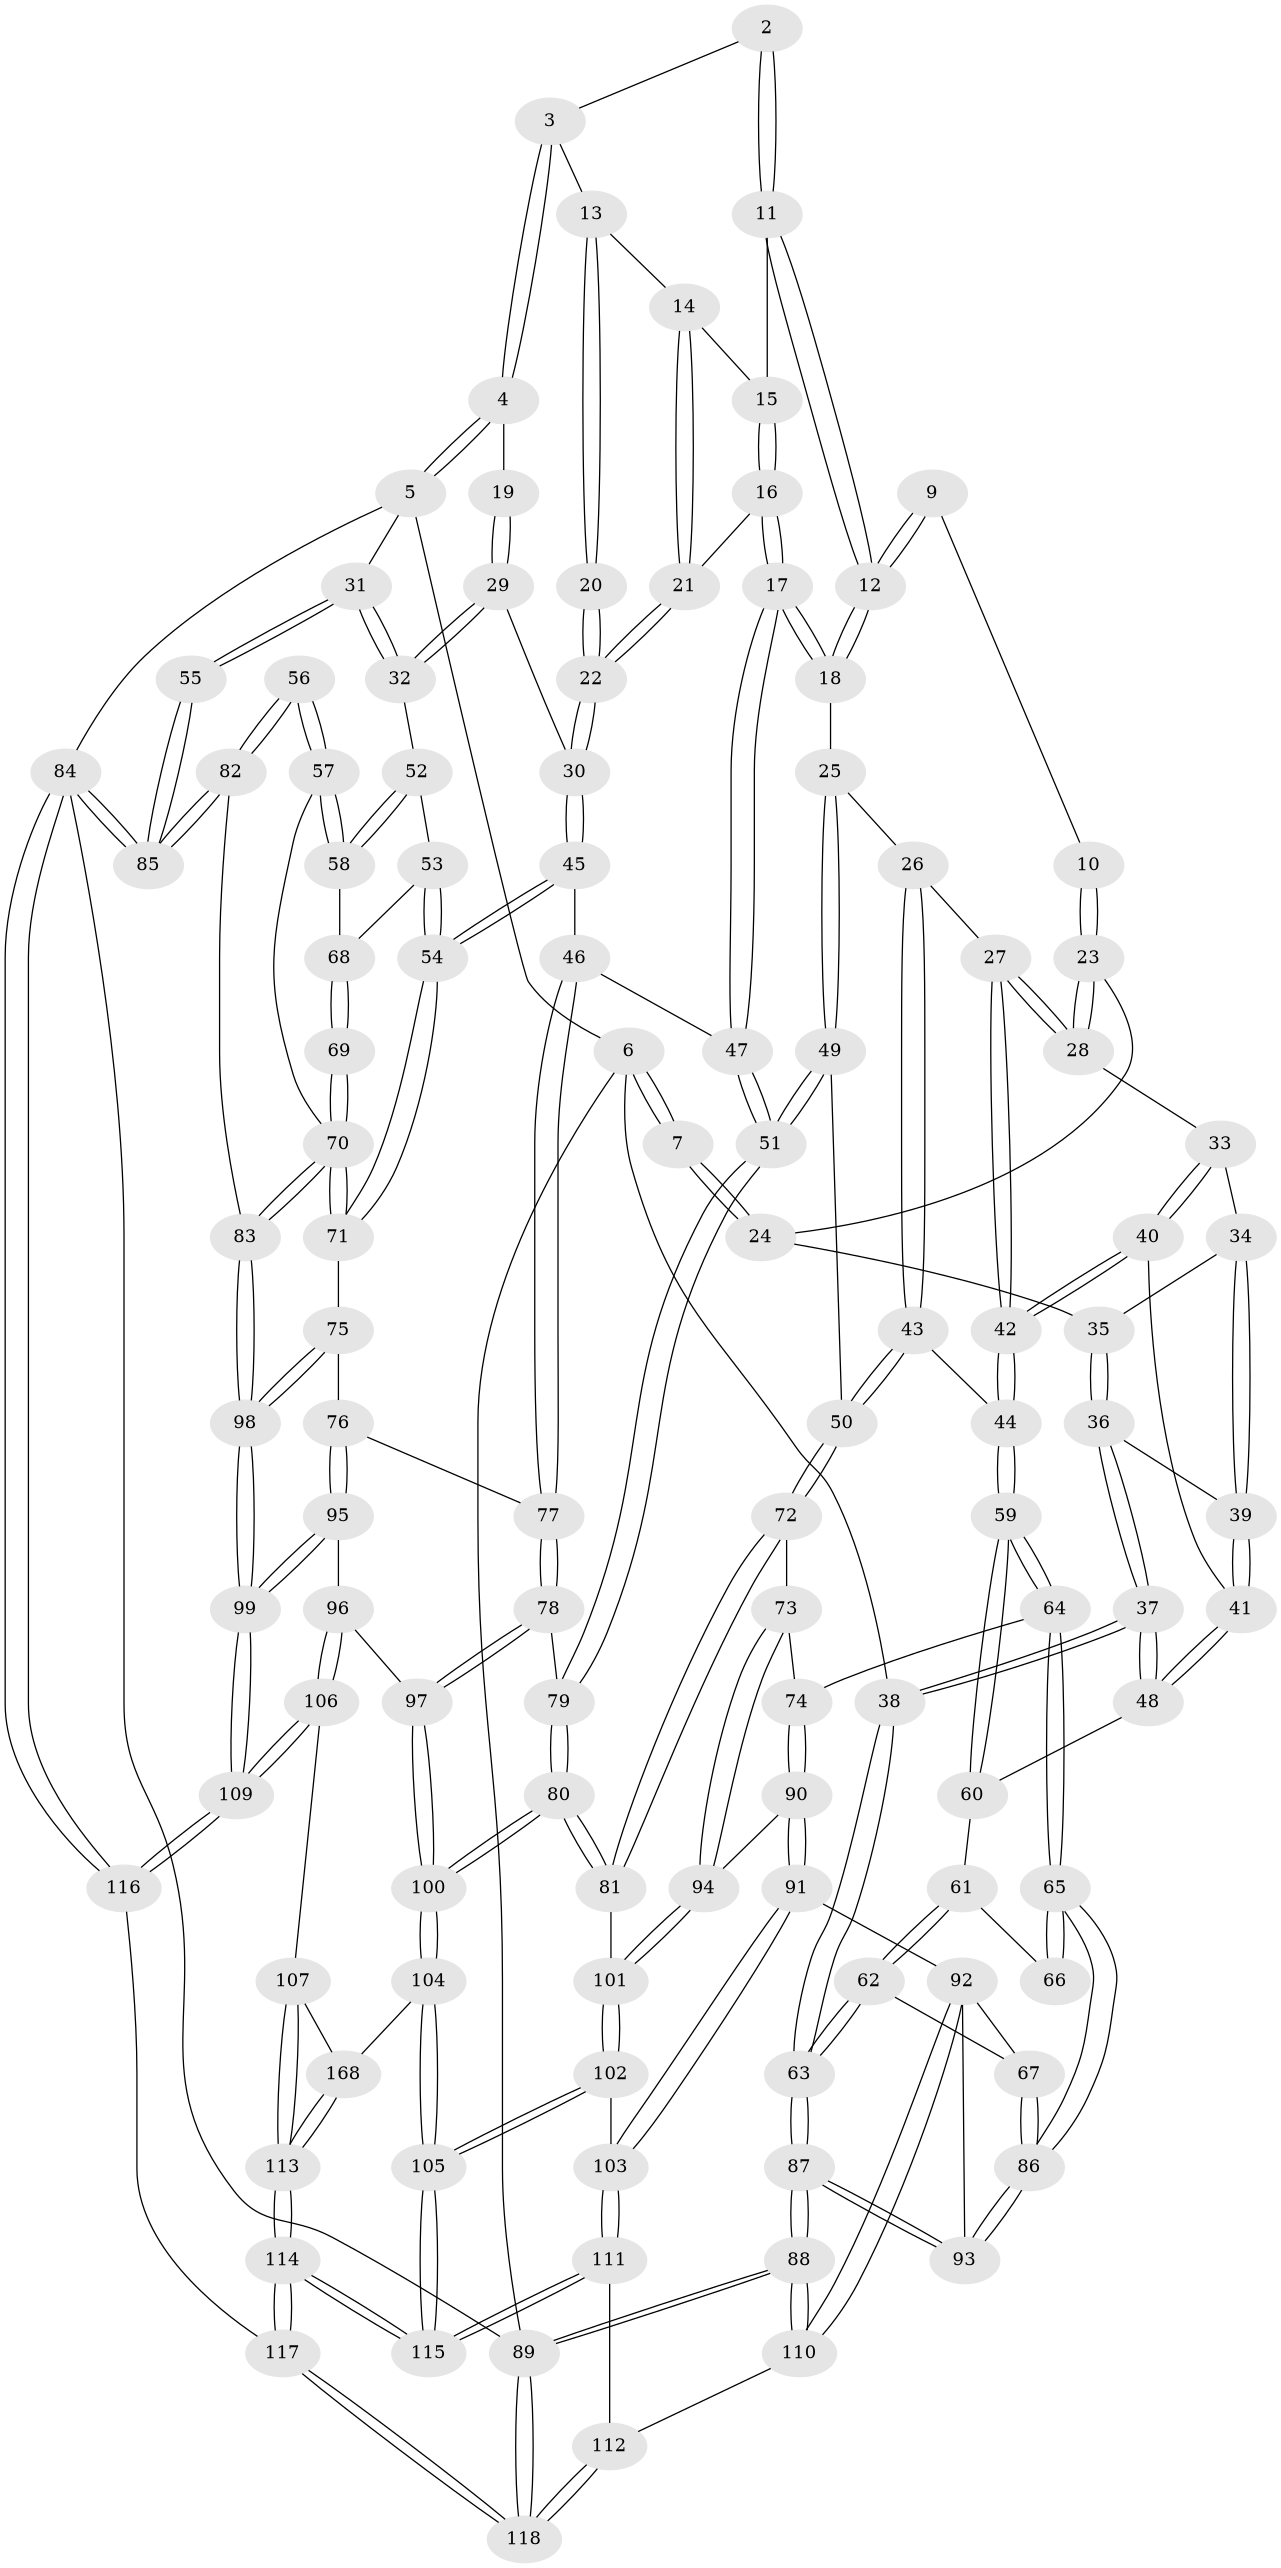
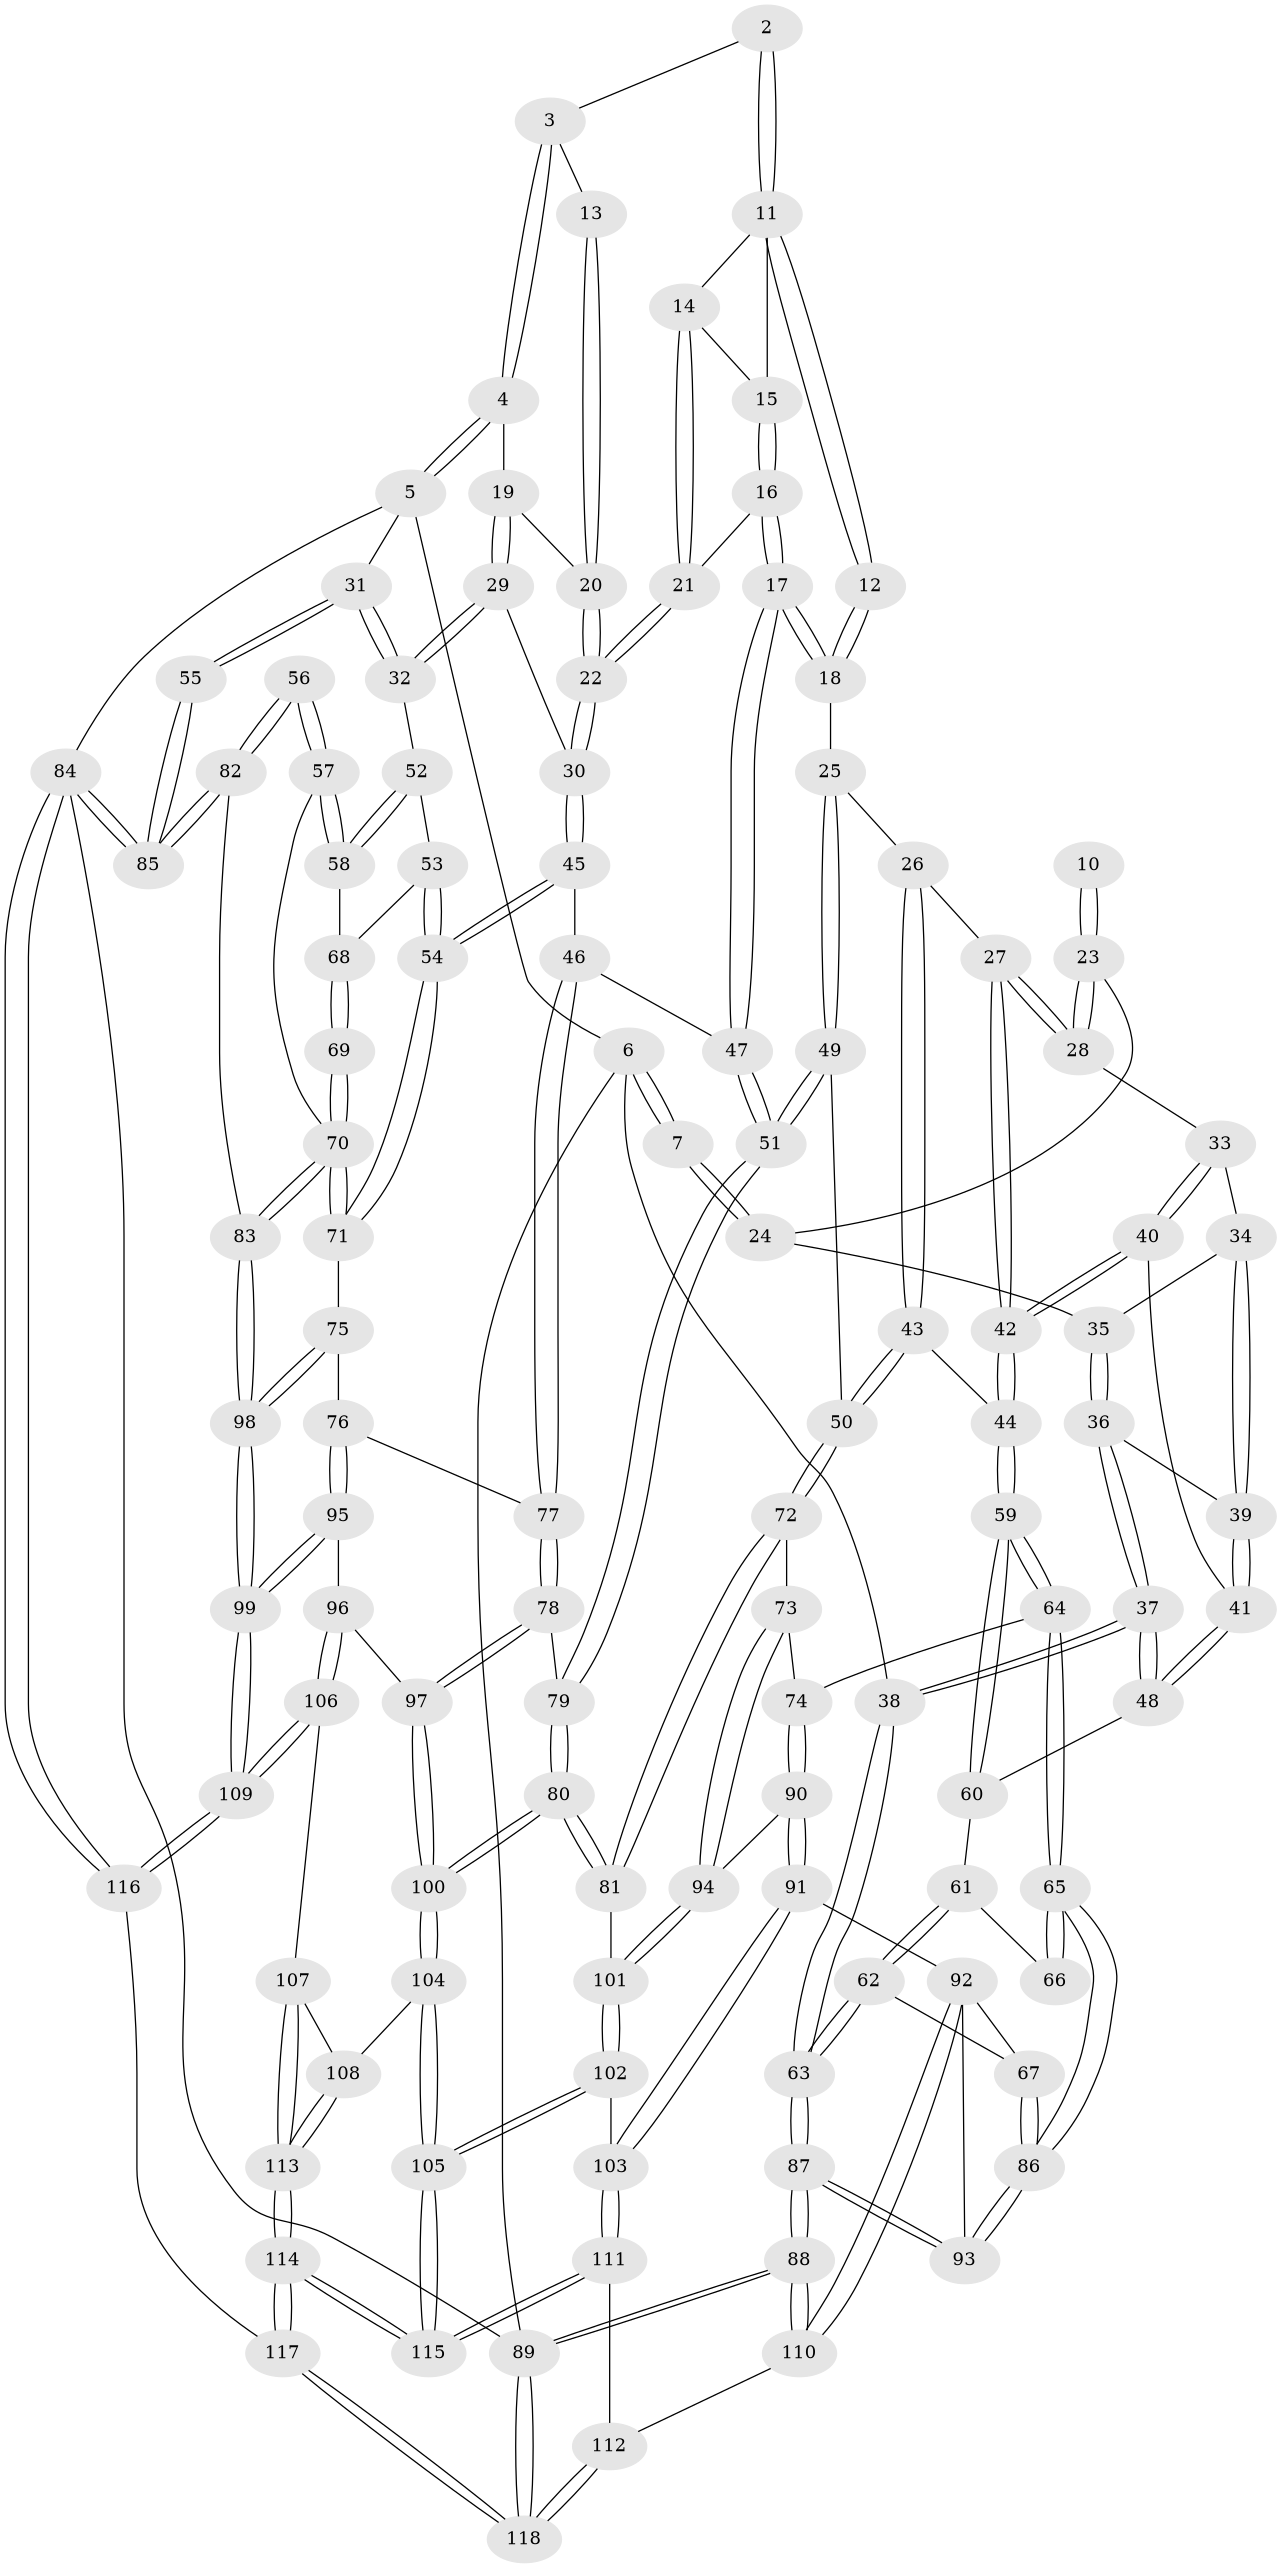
(638, 261) -> (726, 261)
(933, 493) -> none
none -> (548, 540)
(344, 2074) -> (344, 2074)
